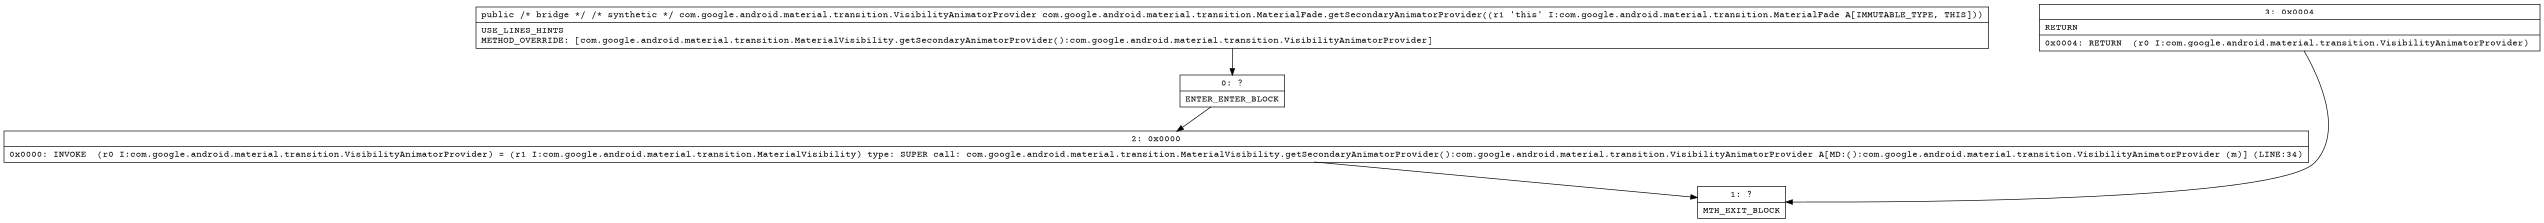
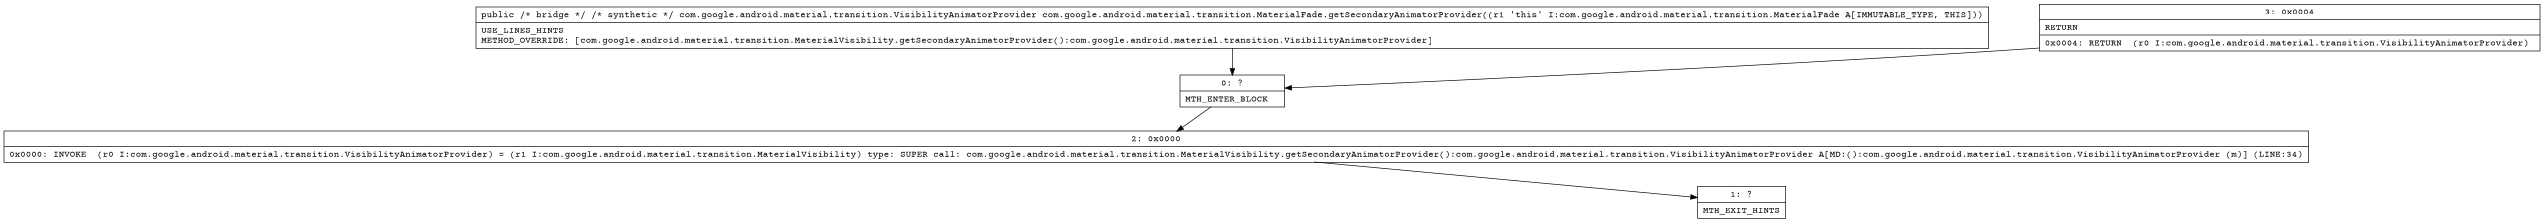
(1232, 99) -> (1227, 99)
(2116, 195) -> (1666, 70)
(1742, 210) -> (1742, 210)
